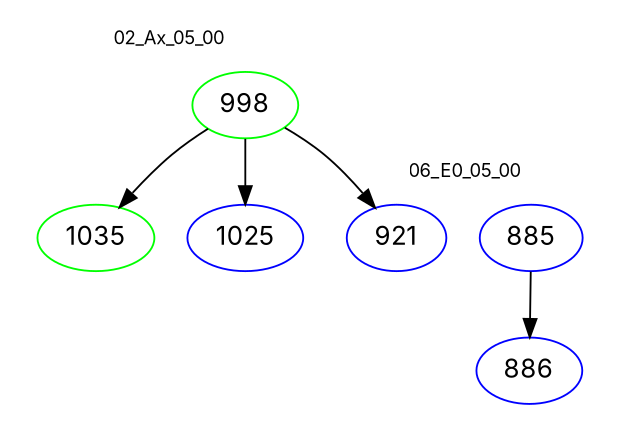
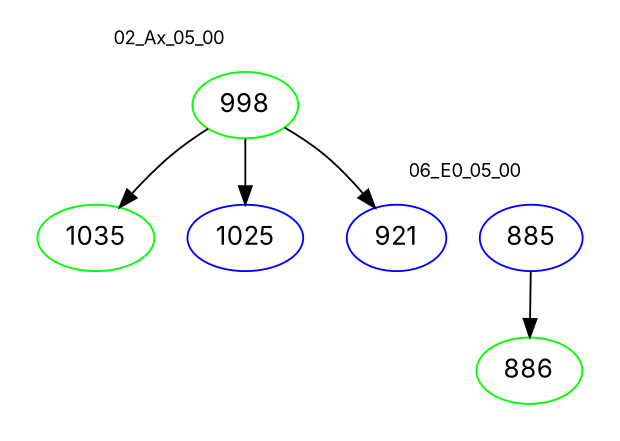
(529, 371) -> (529, 371)
